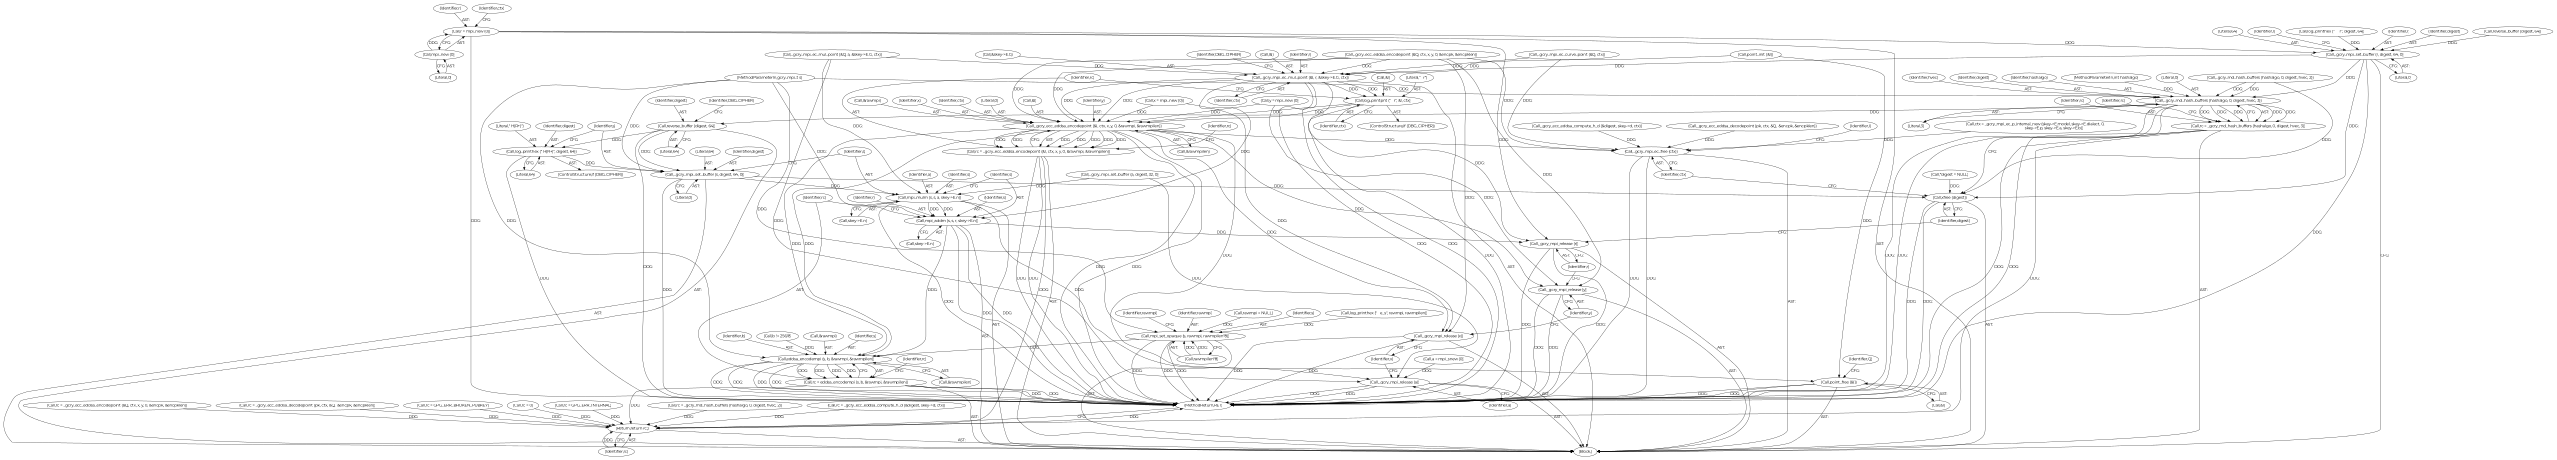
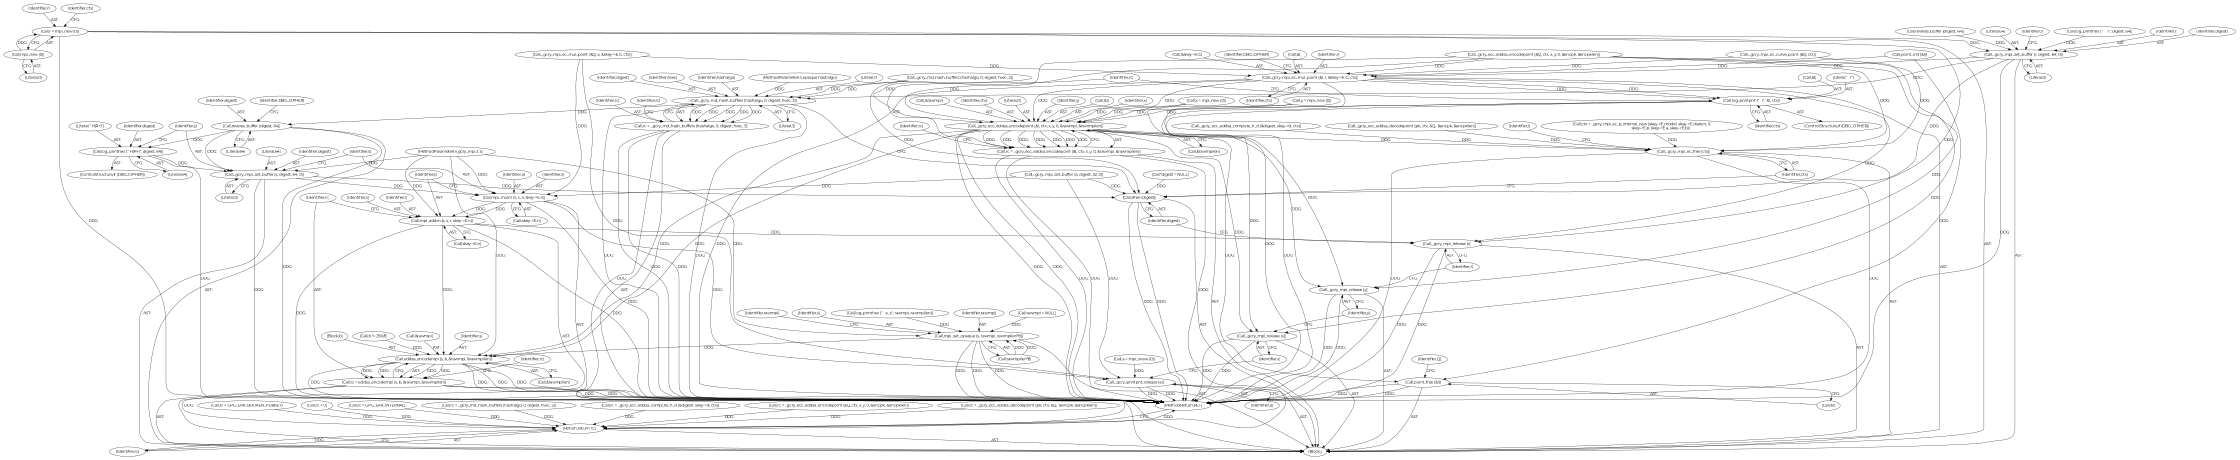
(2106, 78) -> (800, 78)
(1485, 94) -> (476, 174)
(1189, 175) -> none
none -> (1106, 185)
(2385, 256) -> (2019, 256)
(734, 336) -> (335, 336)
(1395, 382) -> (1135, 382)
